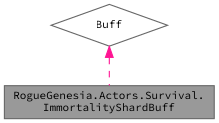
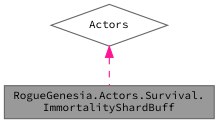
(109, 25) -> (109, 25)
